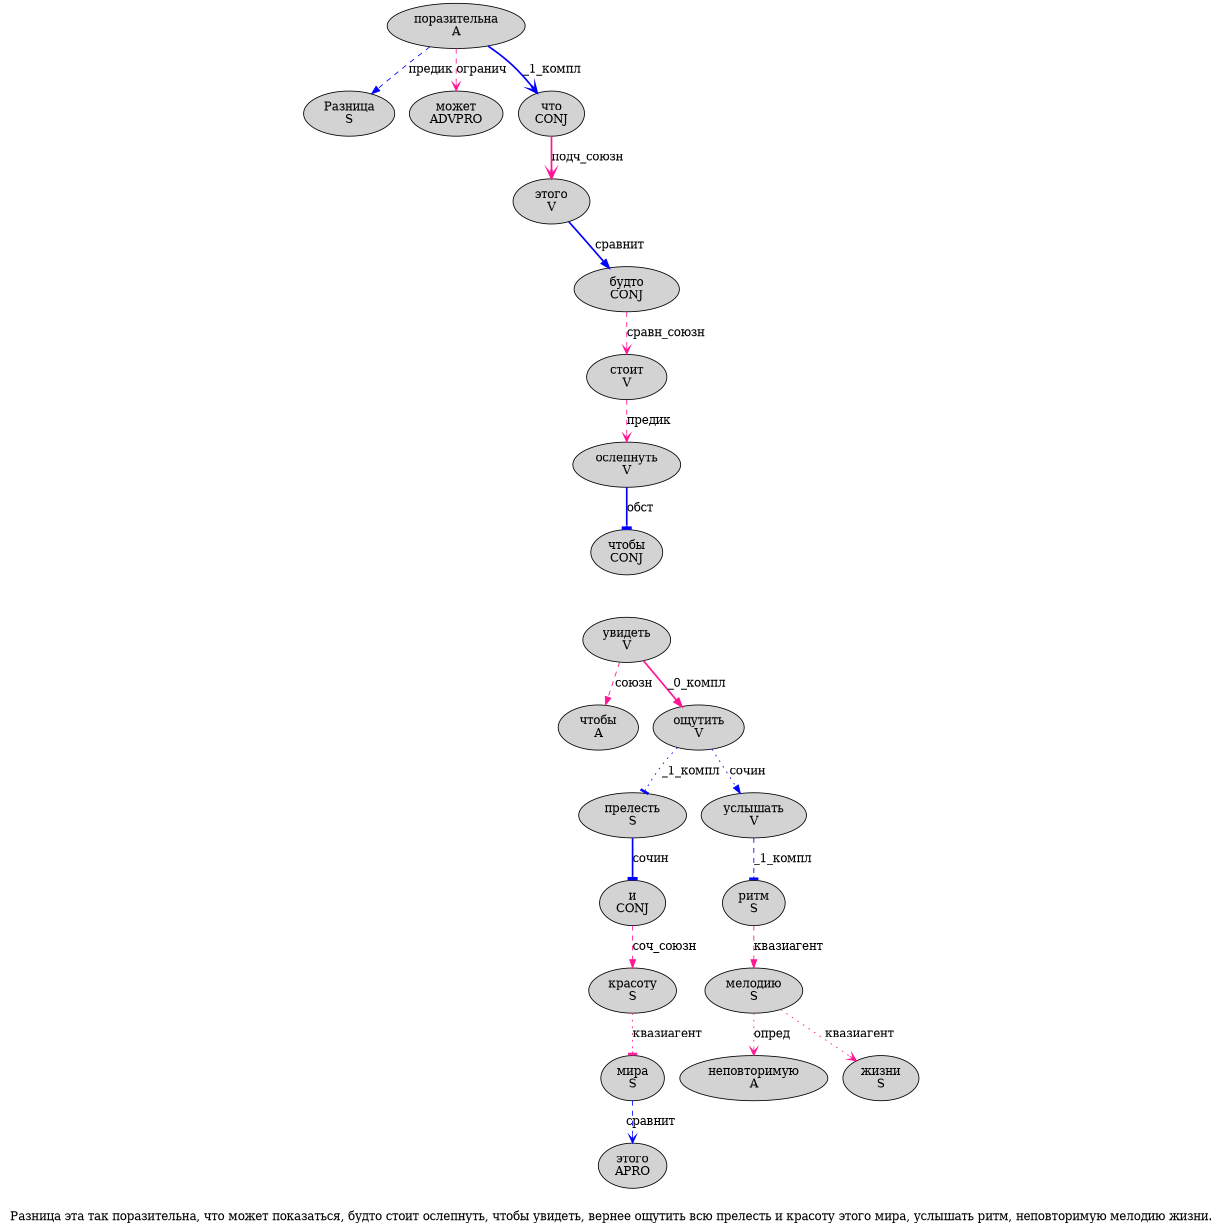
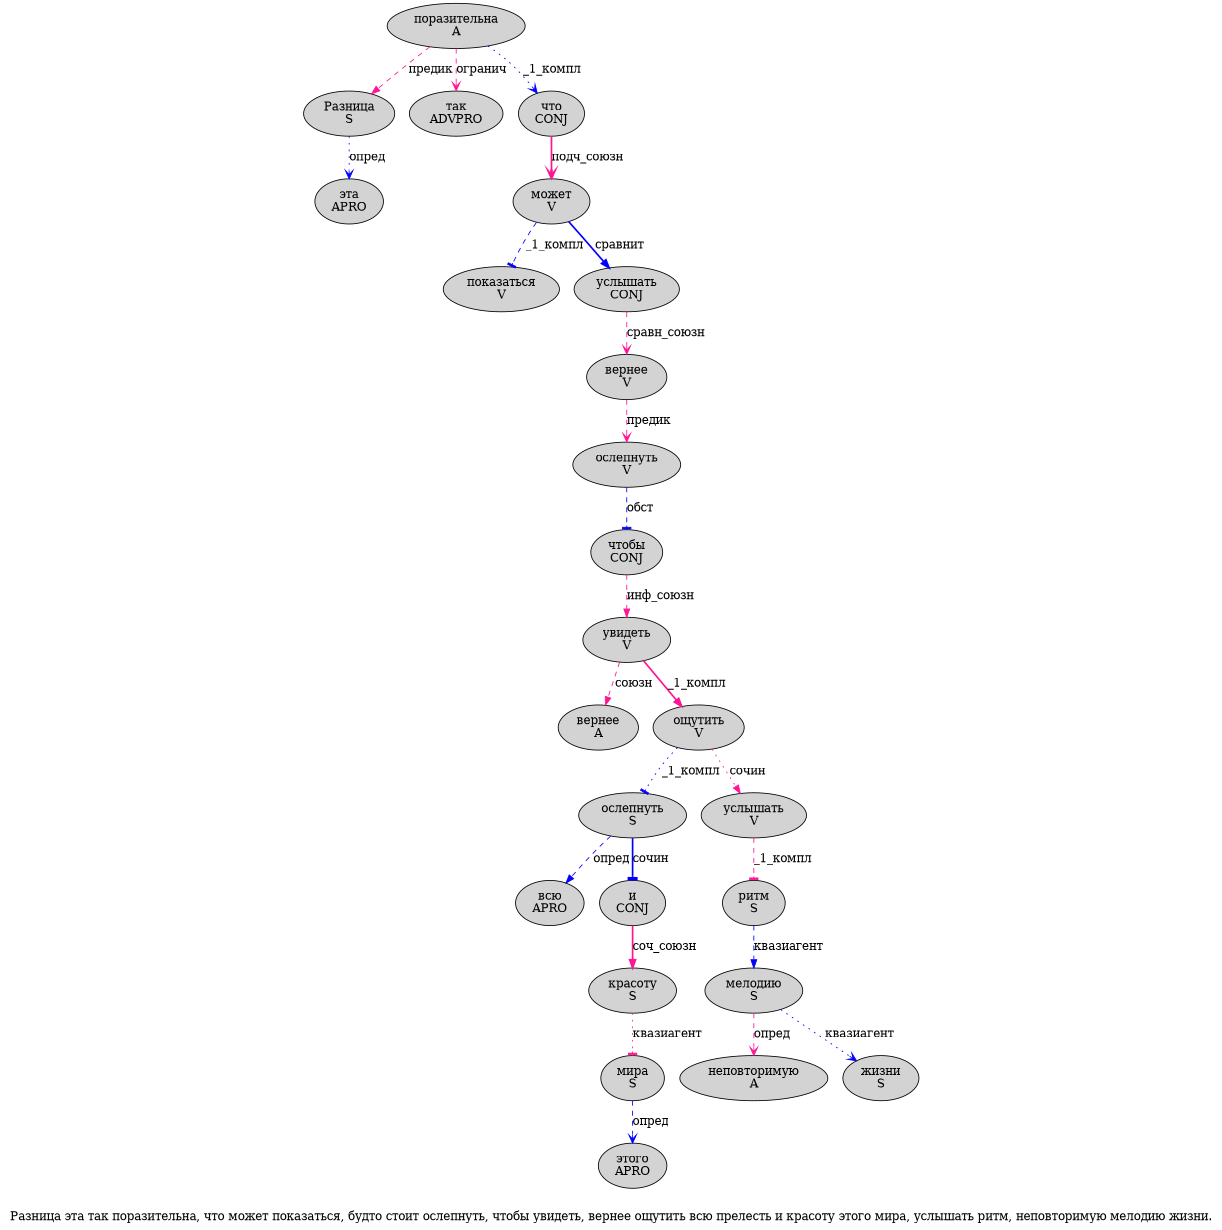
(512, 64) -> (512, 64)
(404, 67) -> (404, 67)
(456, 114) -> (456, 114)
none -> (349, 201)
(551, 201) -> (551, 201)
none -> (501, 289)
(627, 289) -> (627, 289)
(627, 377) -> (627, 377)
(627, 506) -> (627, 506)
none -> (627, 592)
(697, 684) -> (697, 684)
(598, 728) -> (598, 728)
(724, 768) -> (724, 768)
(633, 815) -> (633, 815)
(754, 857) -> (754, 857)
none -> (550, 903)
(633, 942) -> (633, 942)
(754, 942) -> (754, 942)
(754, 1030) -> (754, 1030)
(815, 1033) -> (815, 1033)
(651, 1122) -> (651, 1122)
